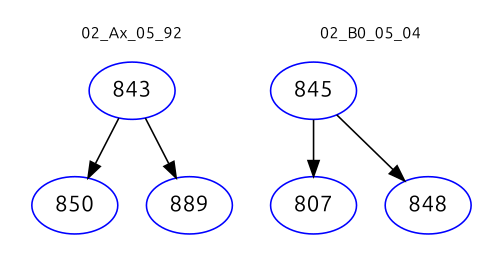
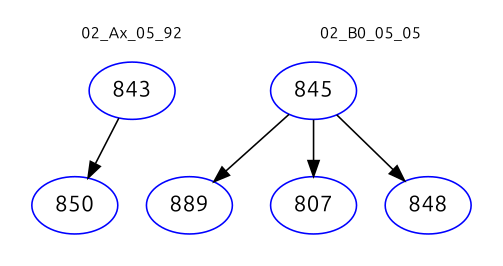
(371, 34) -> (371, 34)
(157, 141) -> (269, 133)
